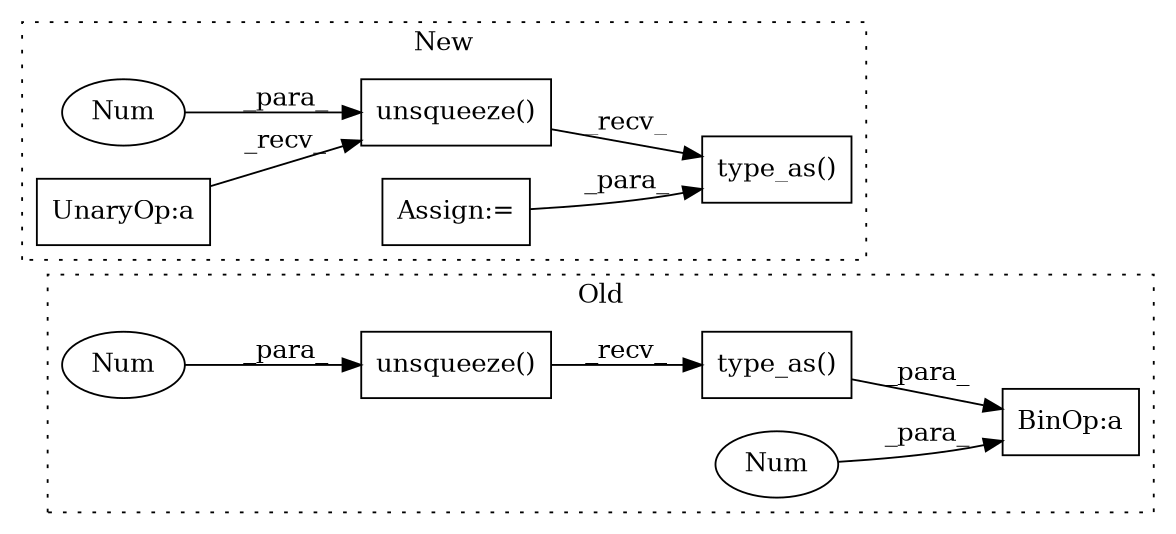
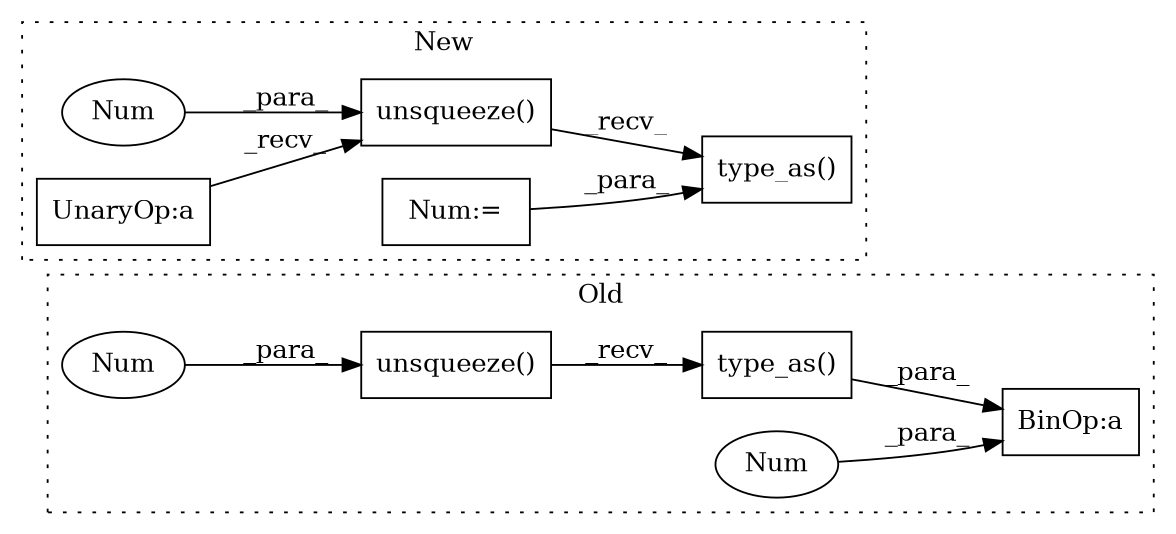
(456, 212) -> (456, 212)
